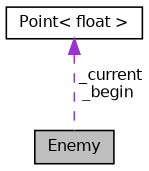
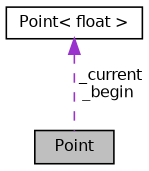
(74, 147) -> (74, 147)
